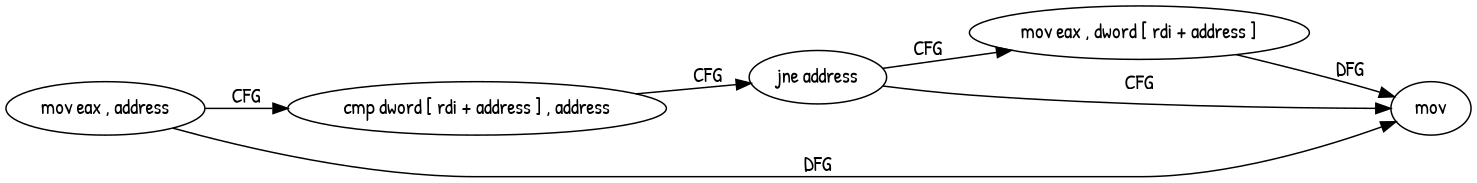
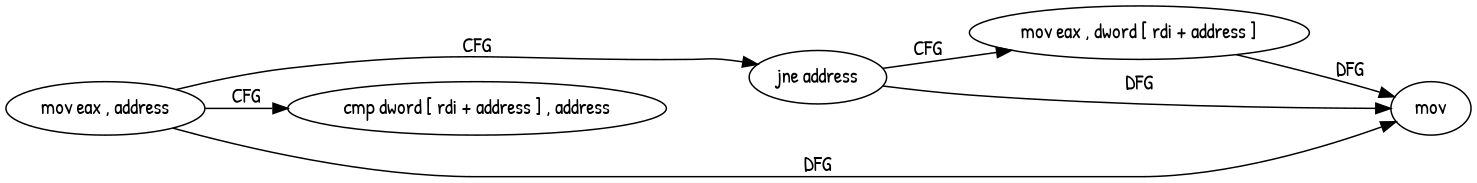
(1139, 84) -> (1139, 84)
(686, 89) -> (458, 57)
